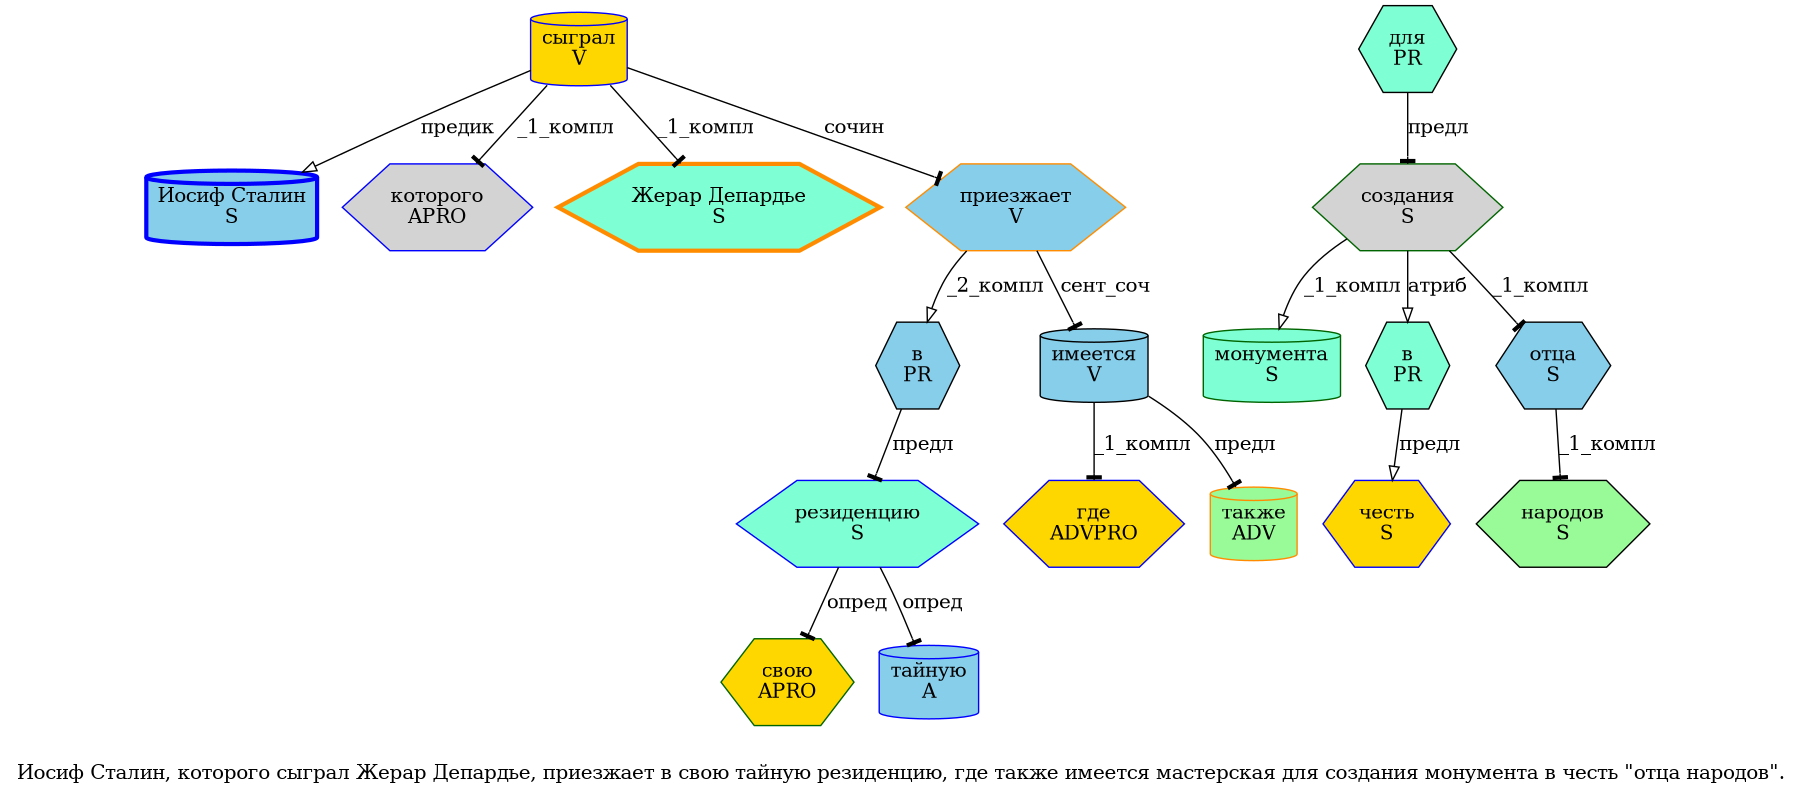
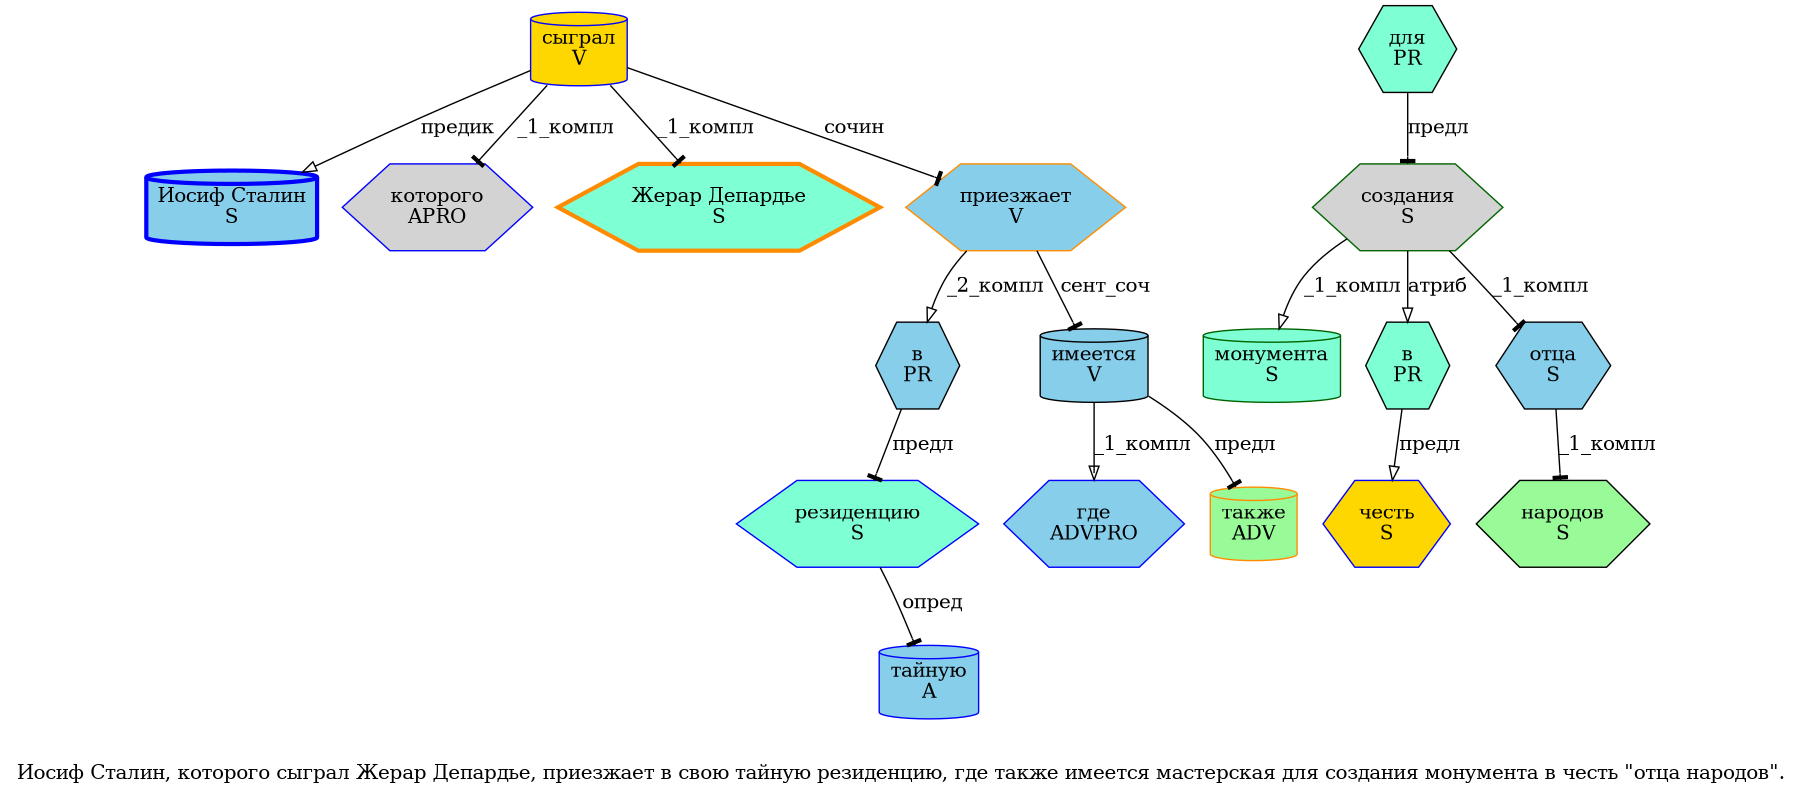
(1094, 438) -> (1094, 438)
(1094, 524) -> (1094, 524)
(788, 682) -> none
